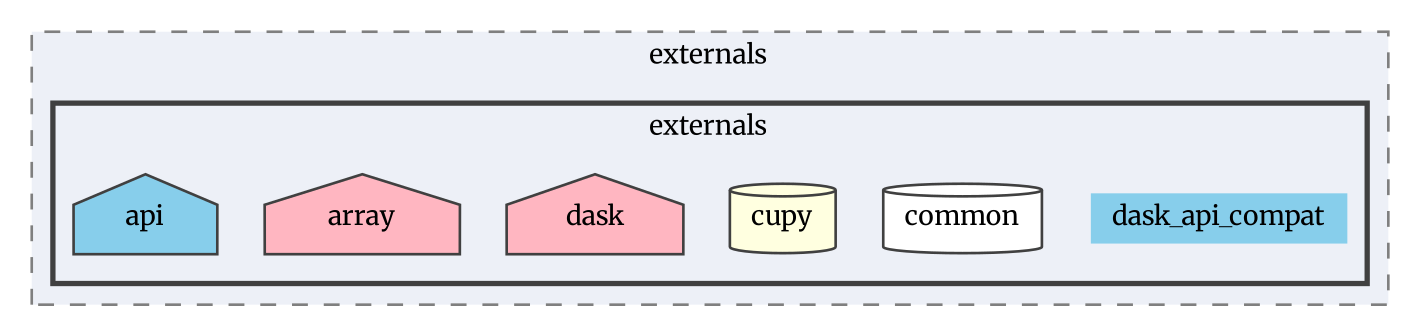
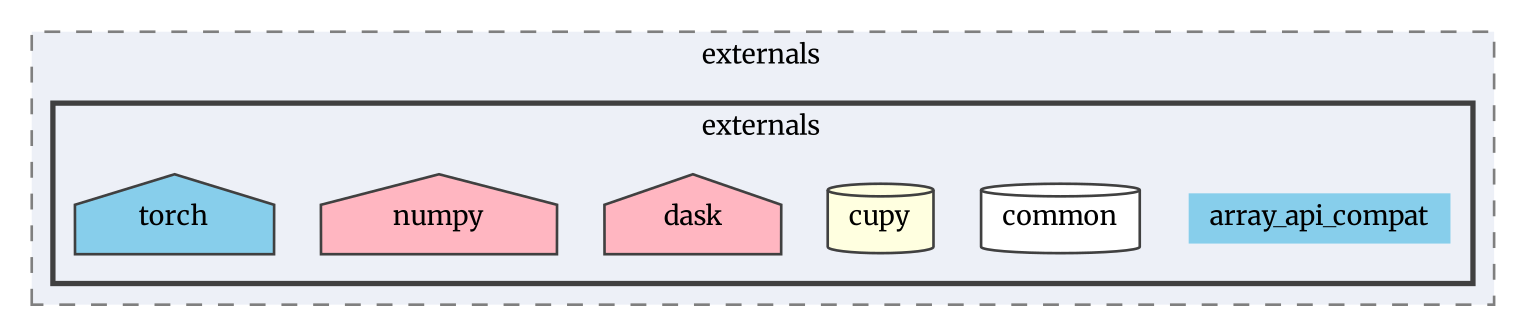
(145, 218) -> (175, 218)
(362, 218) -> (439, 218)
(1219, 218) -> (1320, 218)
